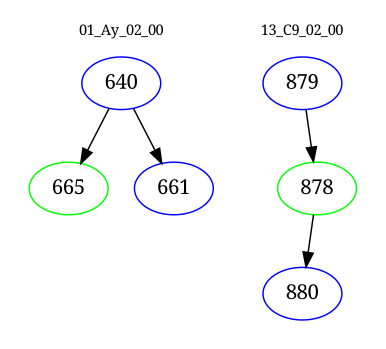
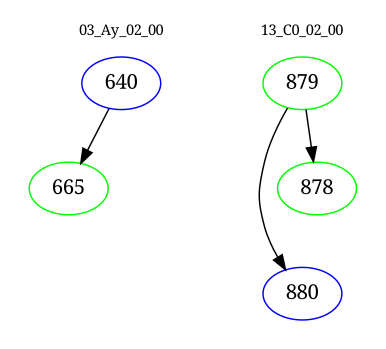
(121, 31) -> (121, 31)
(302, 31) -> (302, 31)
(302, 83) -> (302, 83)
(174, 188) -> none
(311, 233) -> (261, 182)
